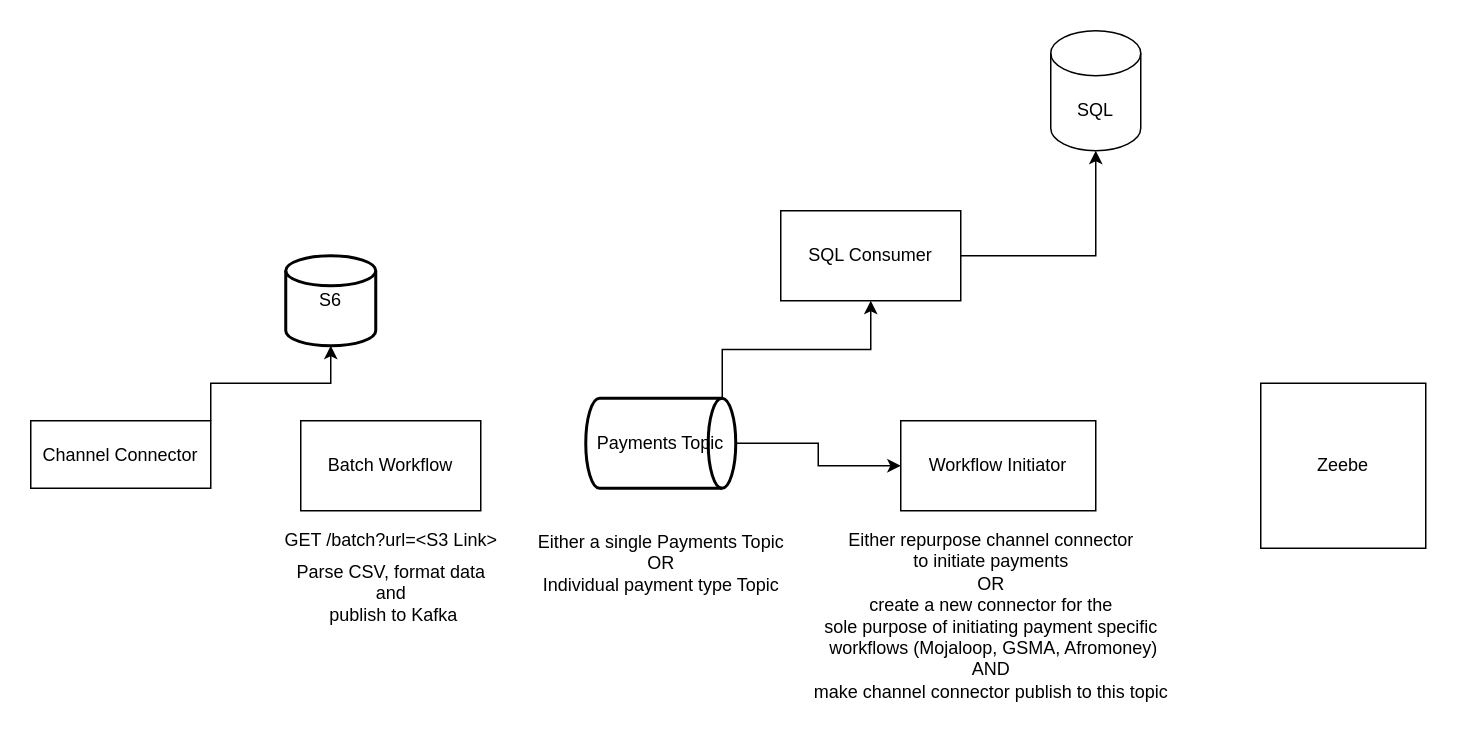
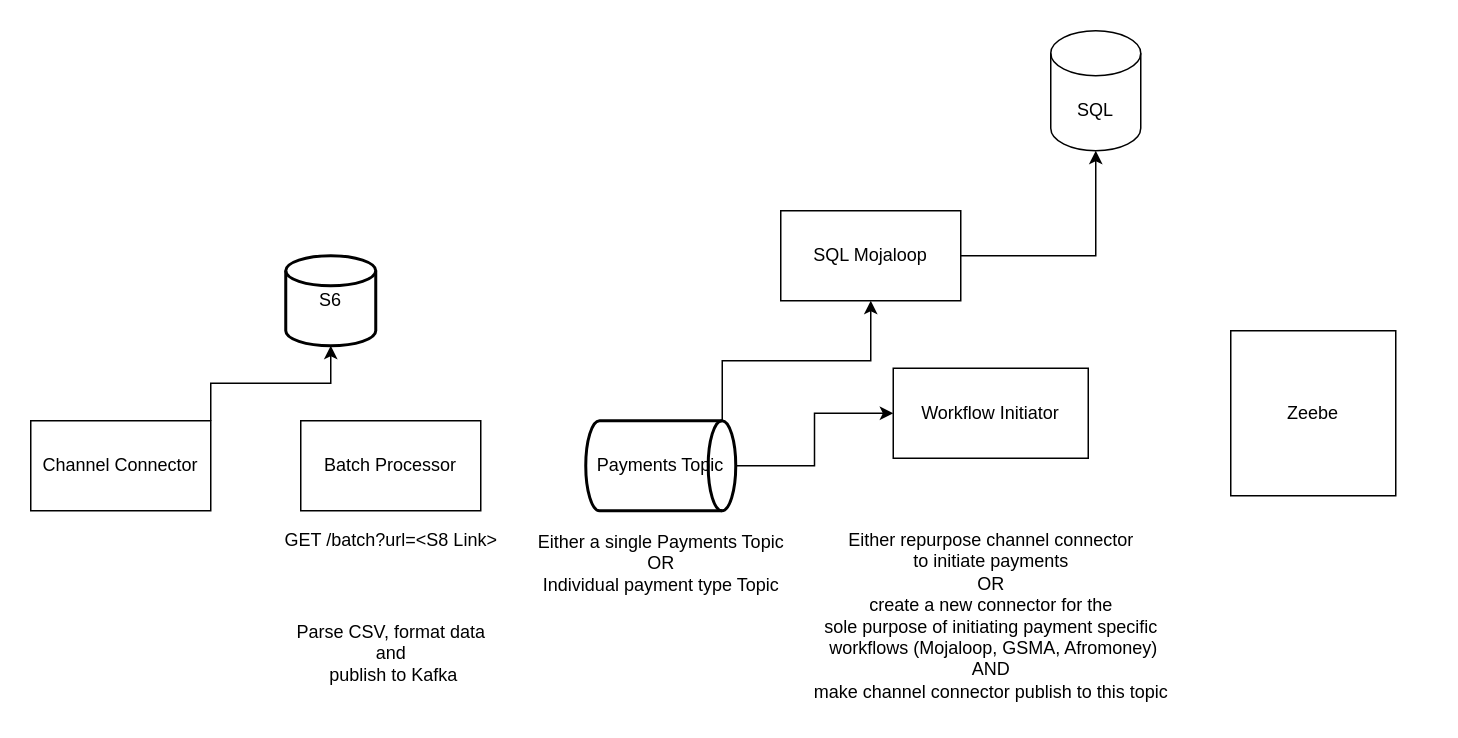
(871, 256) -> (871, 256)
(661, 443) -> (661, 466)
(121, 455) -> (121, 466)
(391, 466) -> (391, 466)
(998, 466) -> (991, 413)
(1343, 466) -> (1313, 413)
(392, 541) -> (392, 541)
(391, 593) -> (391, 653)
